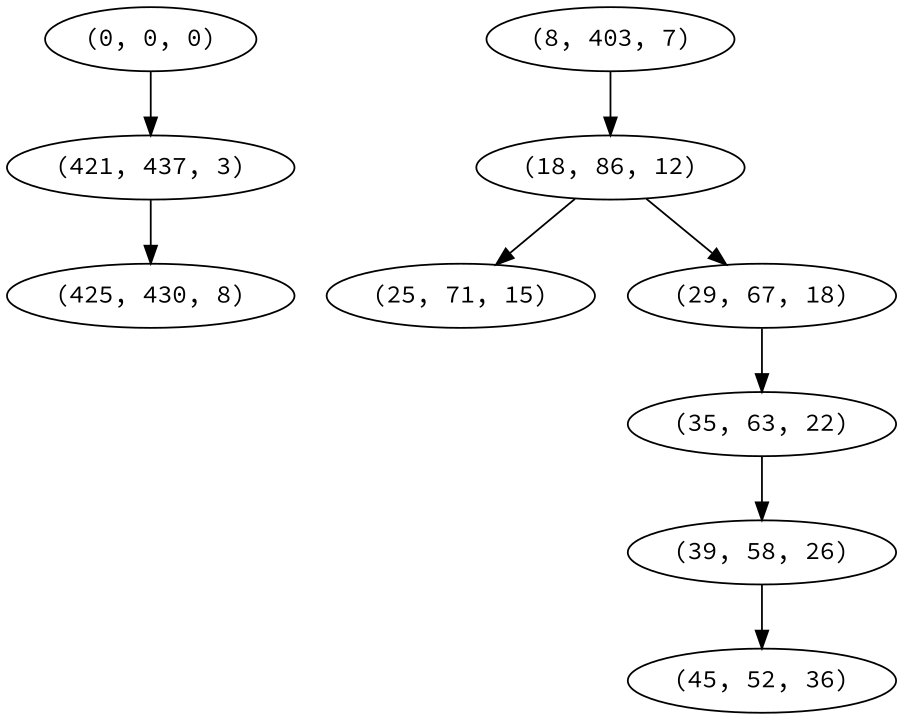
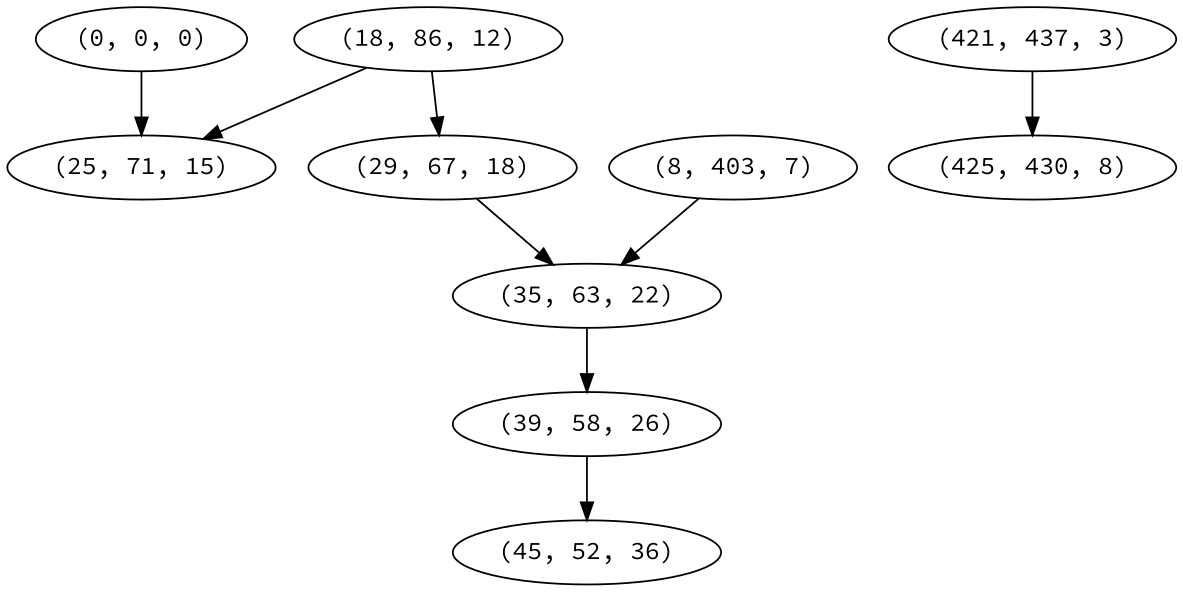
(151, 95) -> (141, 95)
(610, 95) -> (667, 226)
